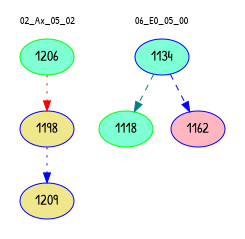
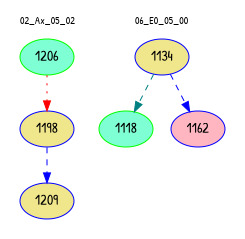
(162, 57) -> (162, 57)
(47, 160) -> (47, 160)
